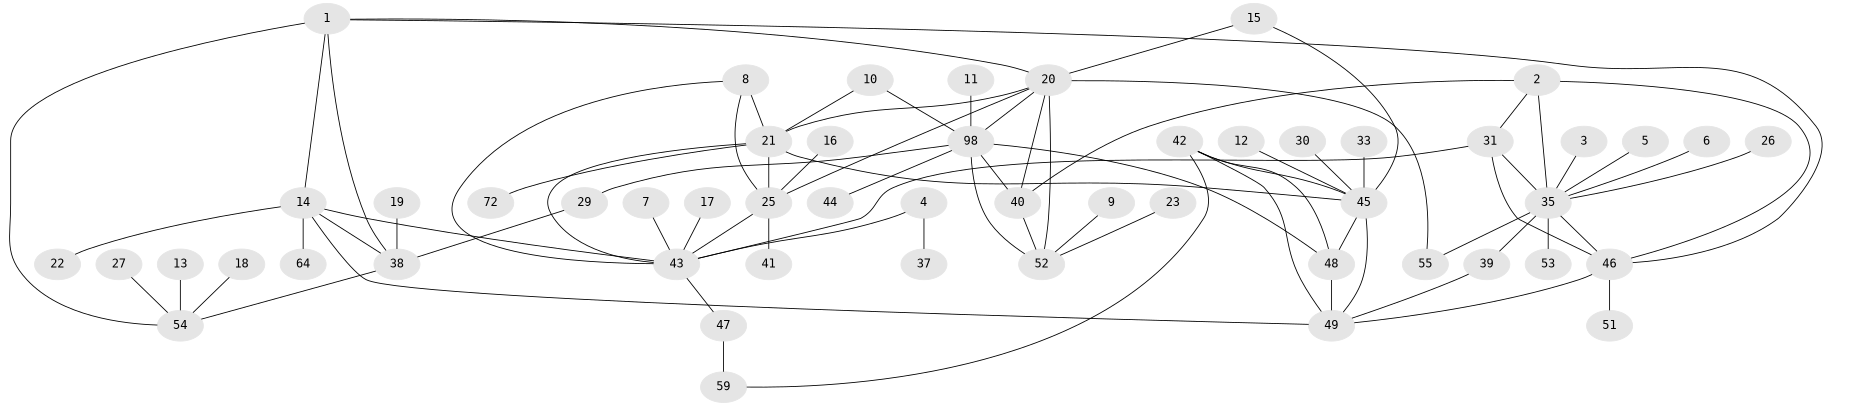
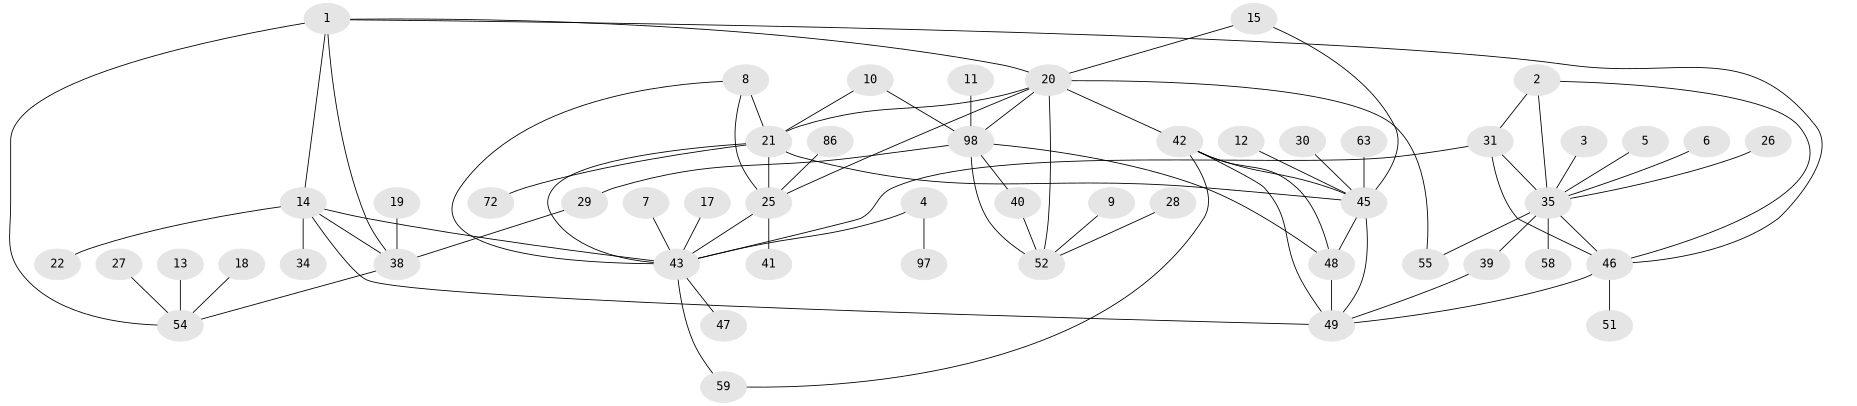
(1264, 99) -> none
(830, 142) -> (830, 142)
(1033, 142) -> (1114, 111)
(1364, 142) -> (1364, 142)
(830, 203) -> none
(1173, 203) -> (1173, 203)
(303, 264) -> (303, 264)
(924, 264) -> (924, 264)
(1548, 264) -> (1548, 264)
(724, 357) -> (688, 329)
